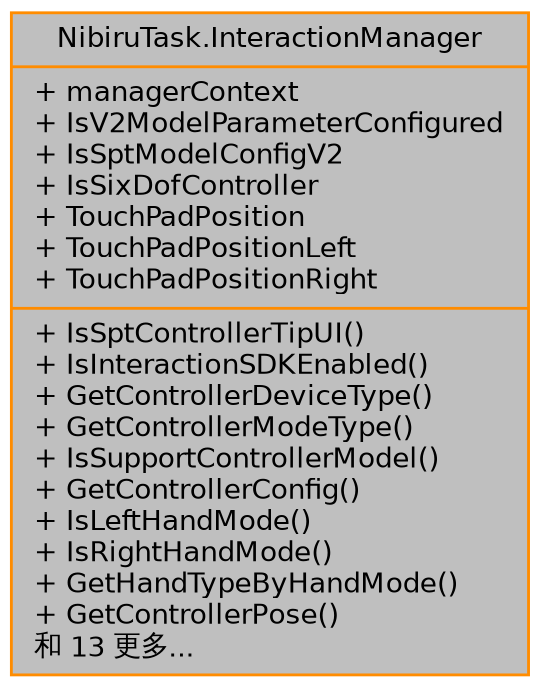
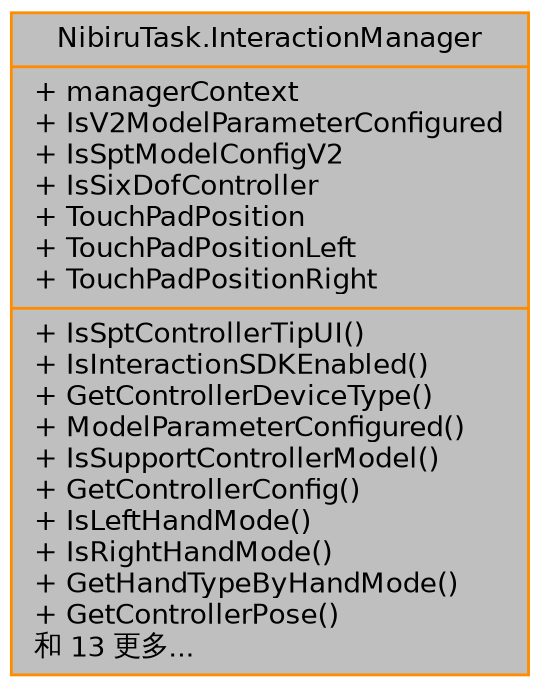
(224, 428) -> (250, 428)
